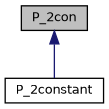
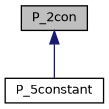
(54, 91) -> (54, 91)
